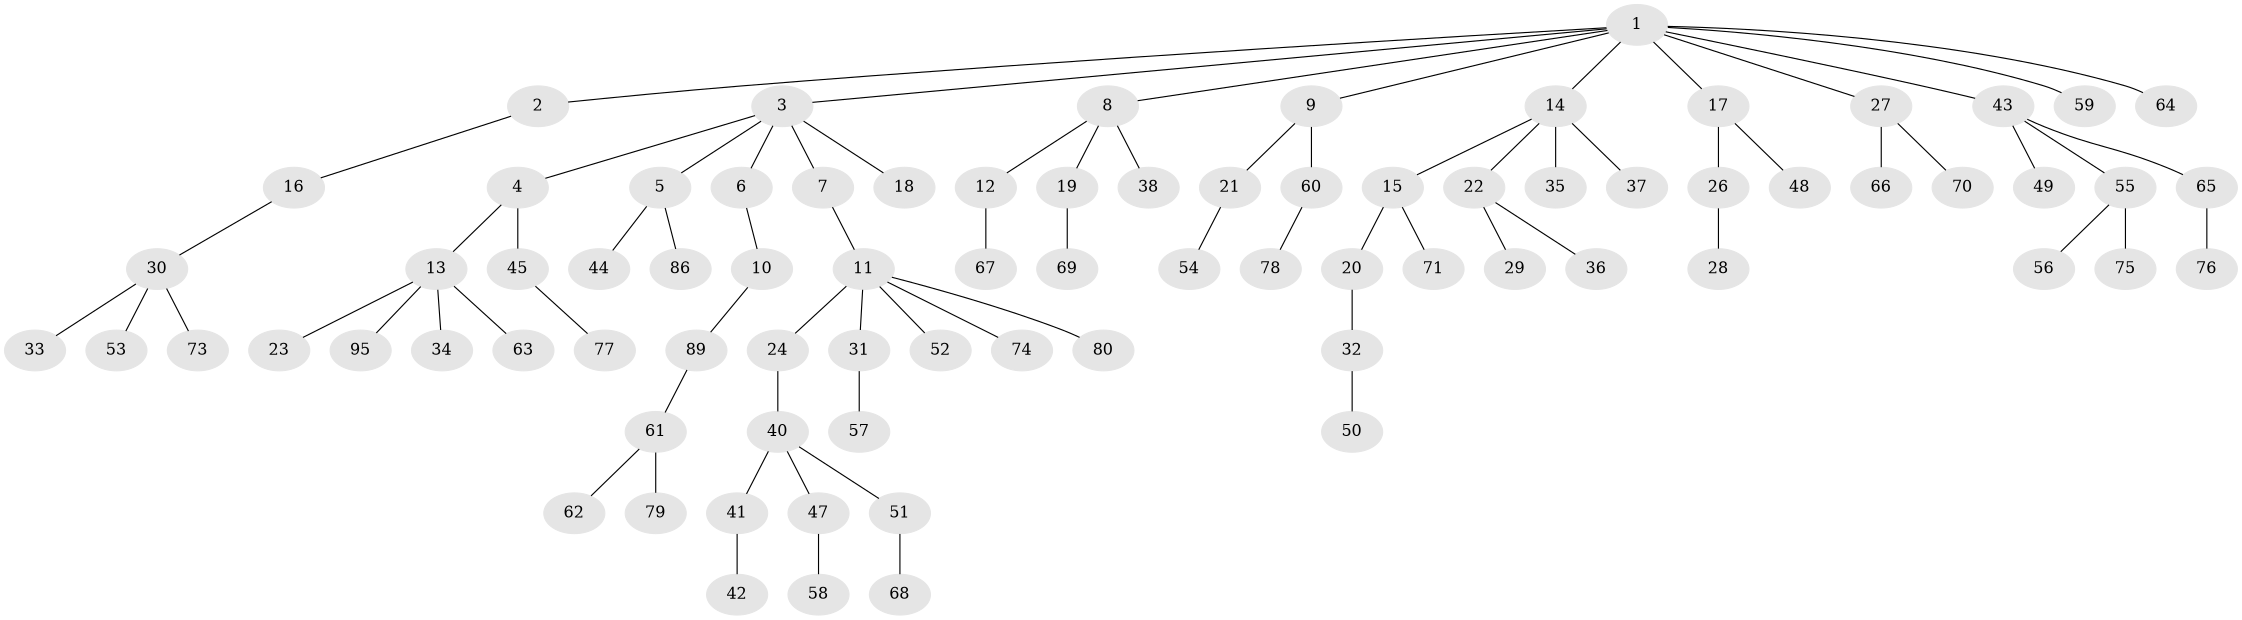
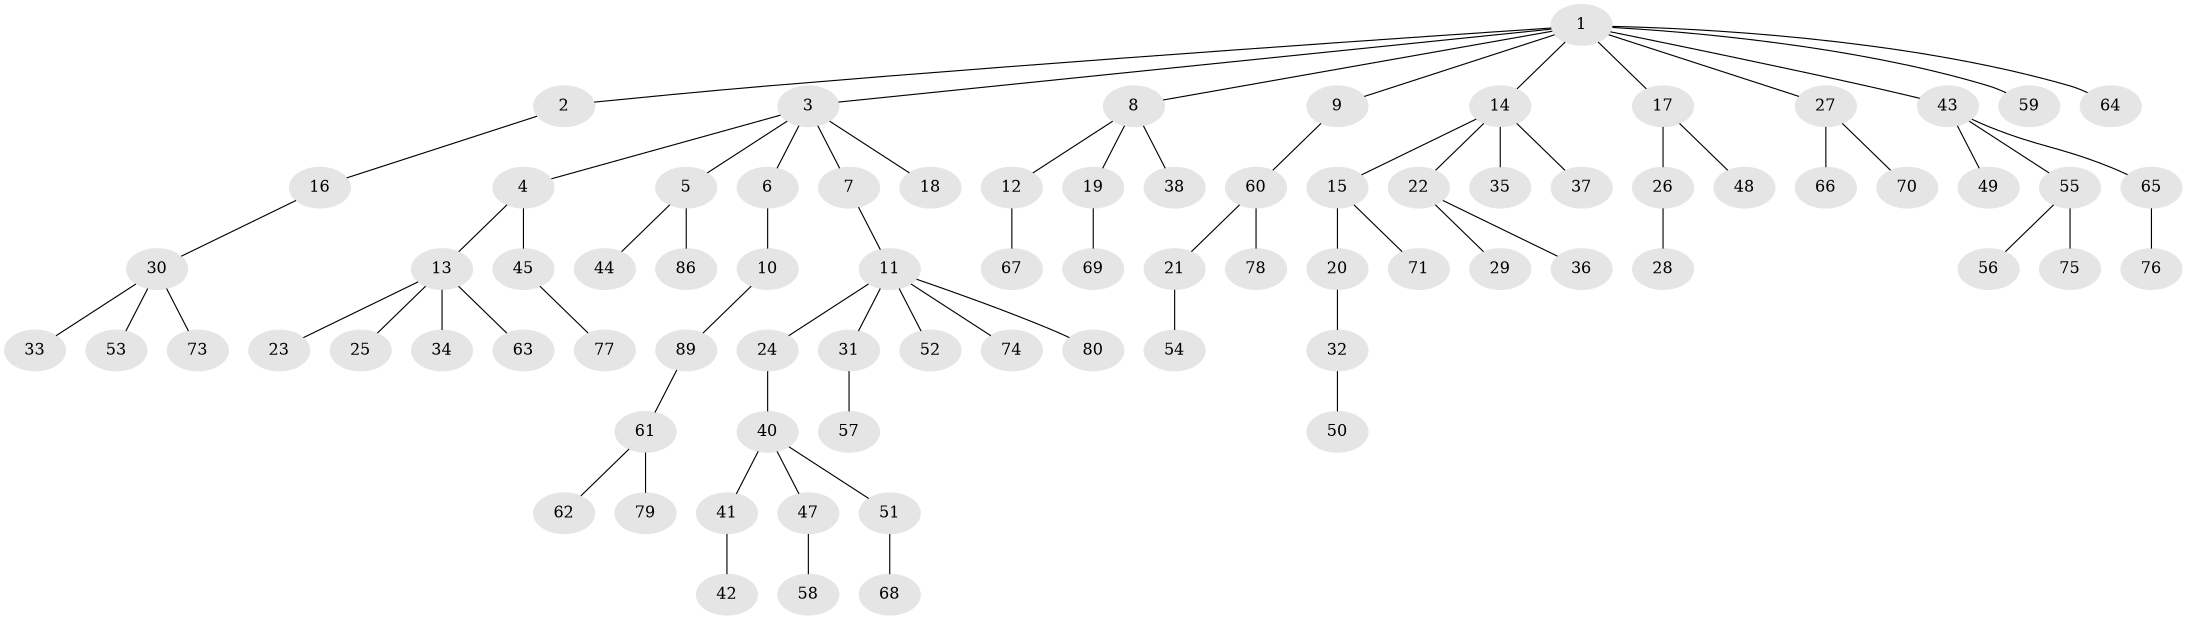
(1271, 147) -> (1215, 228)
(361, 350) -> (361, 350)
